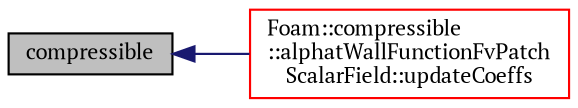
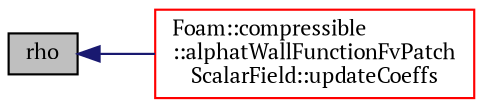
(91, 54) -> (43, 54)
